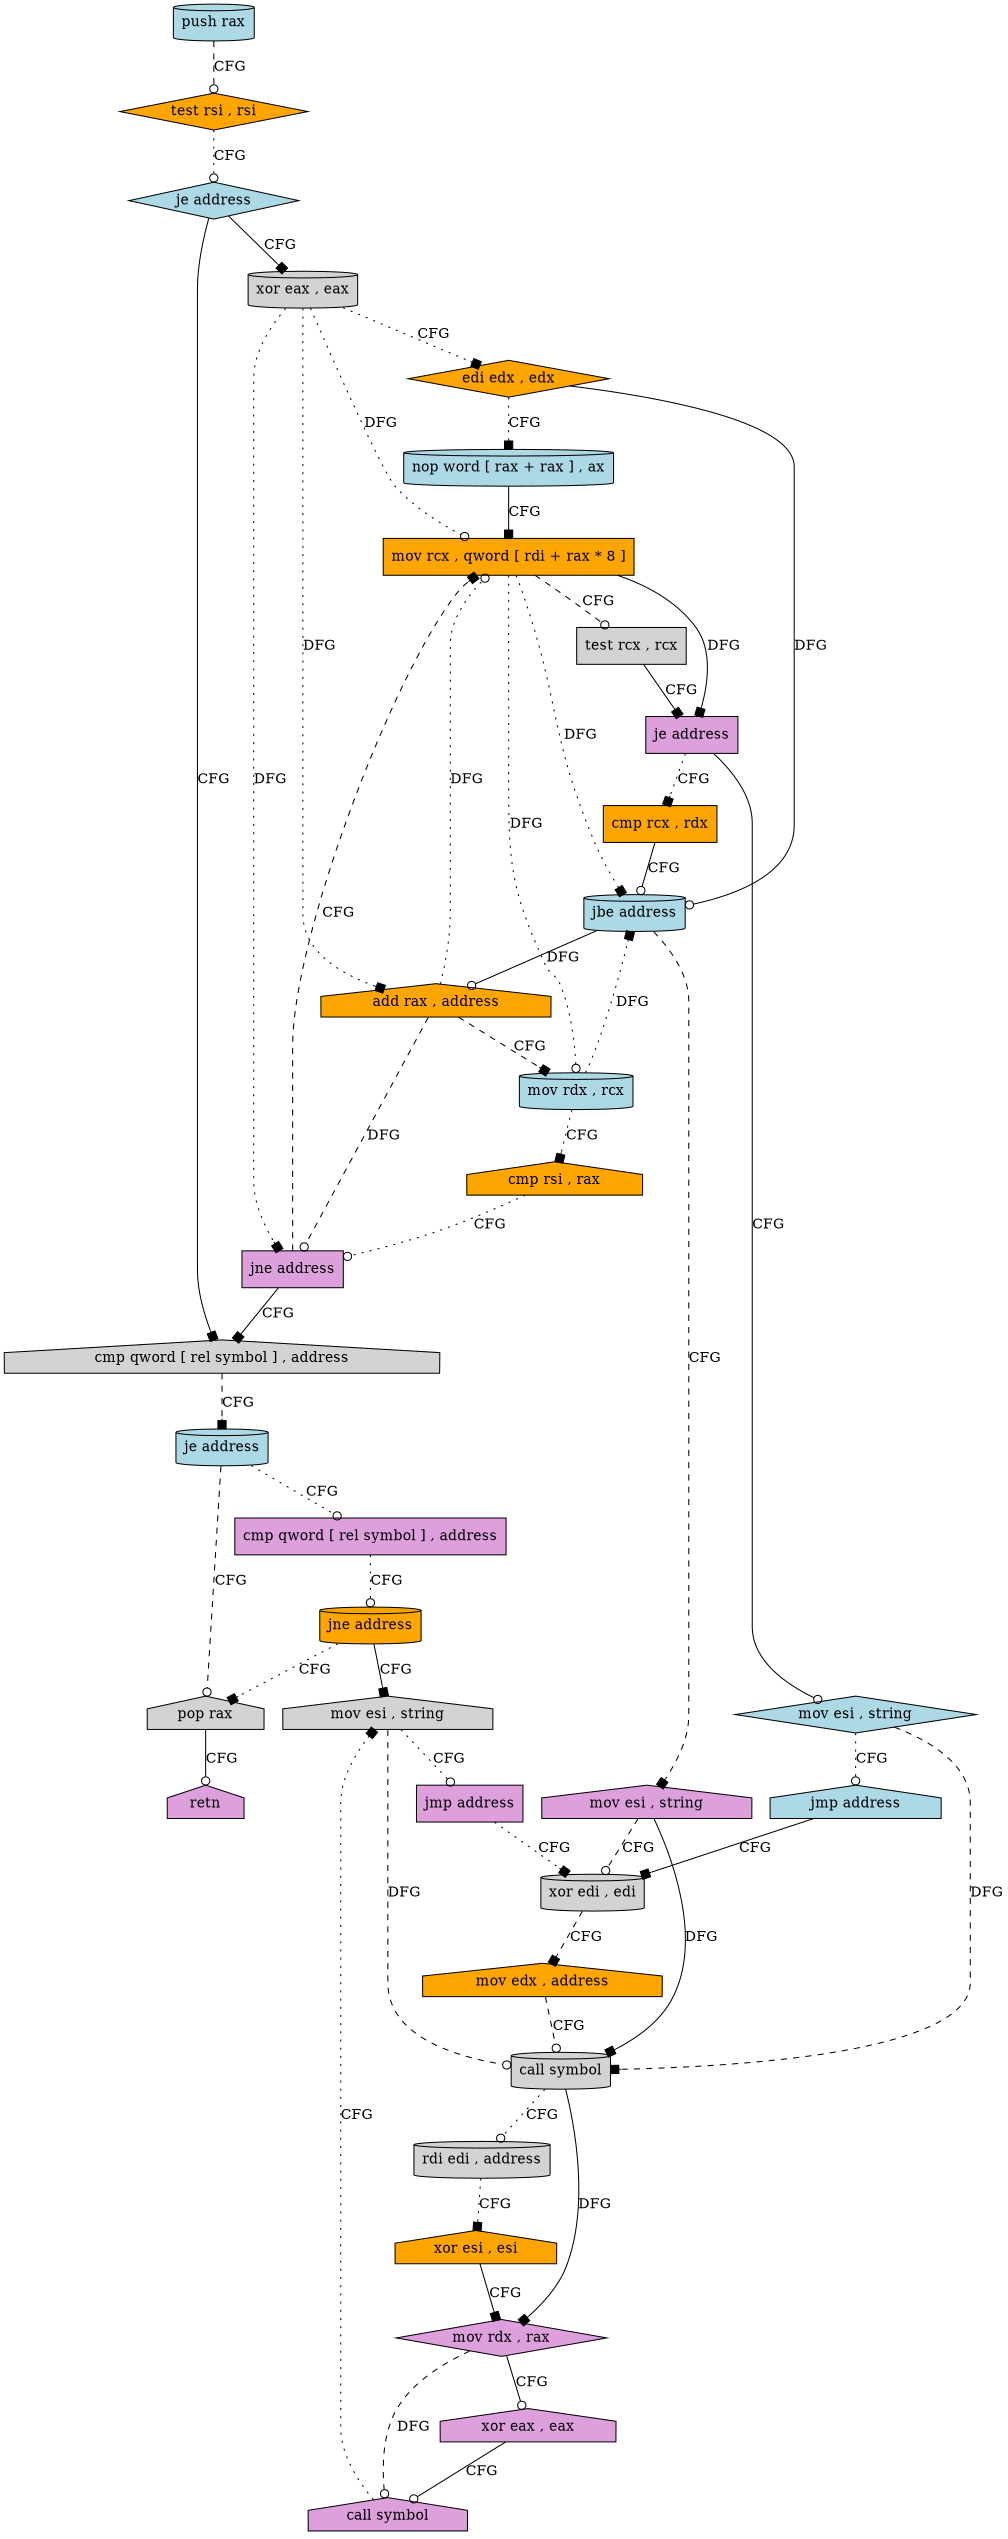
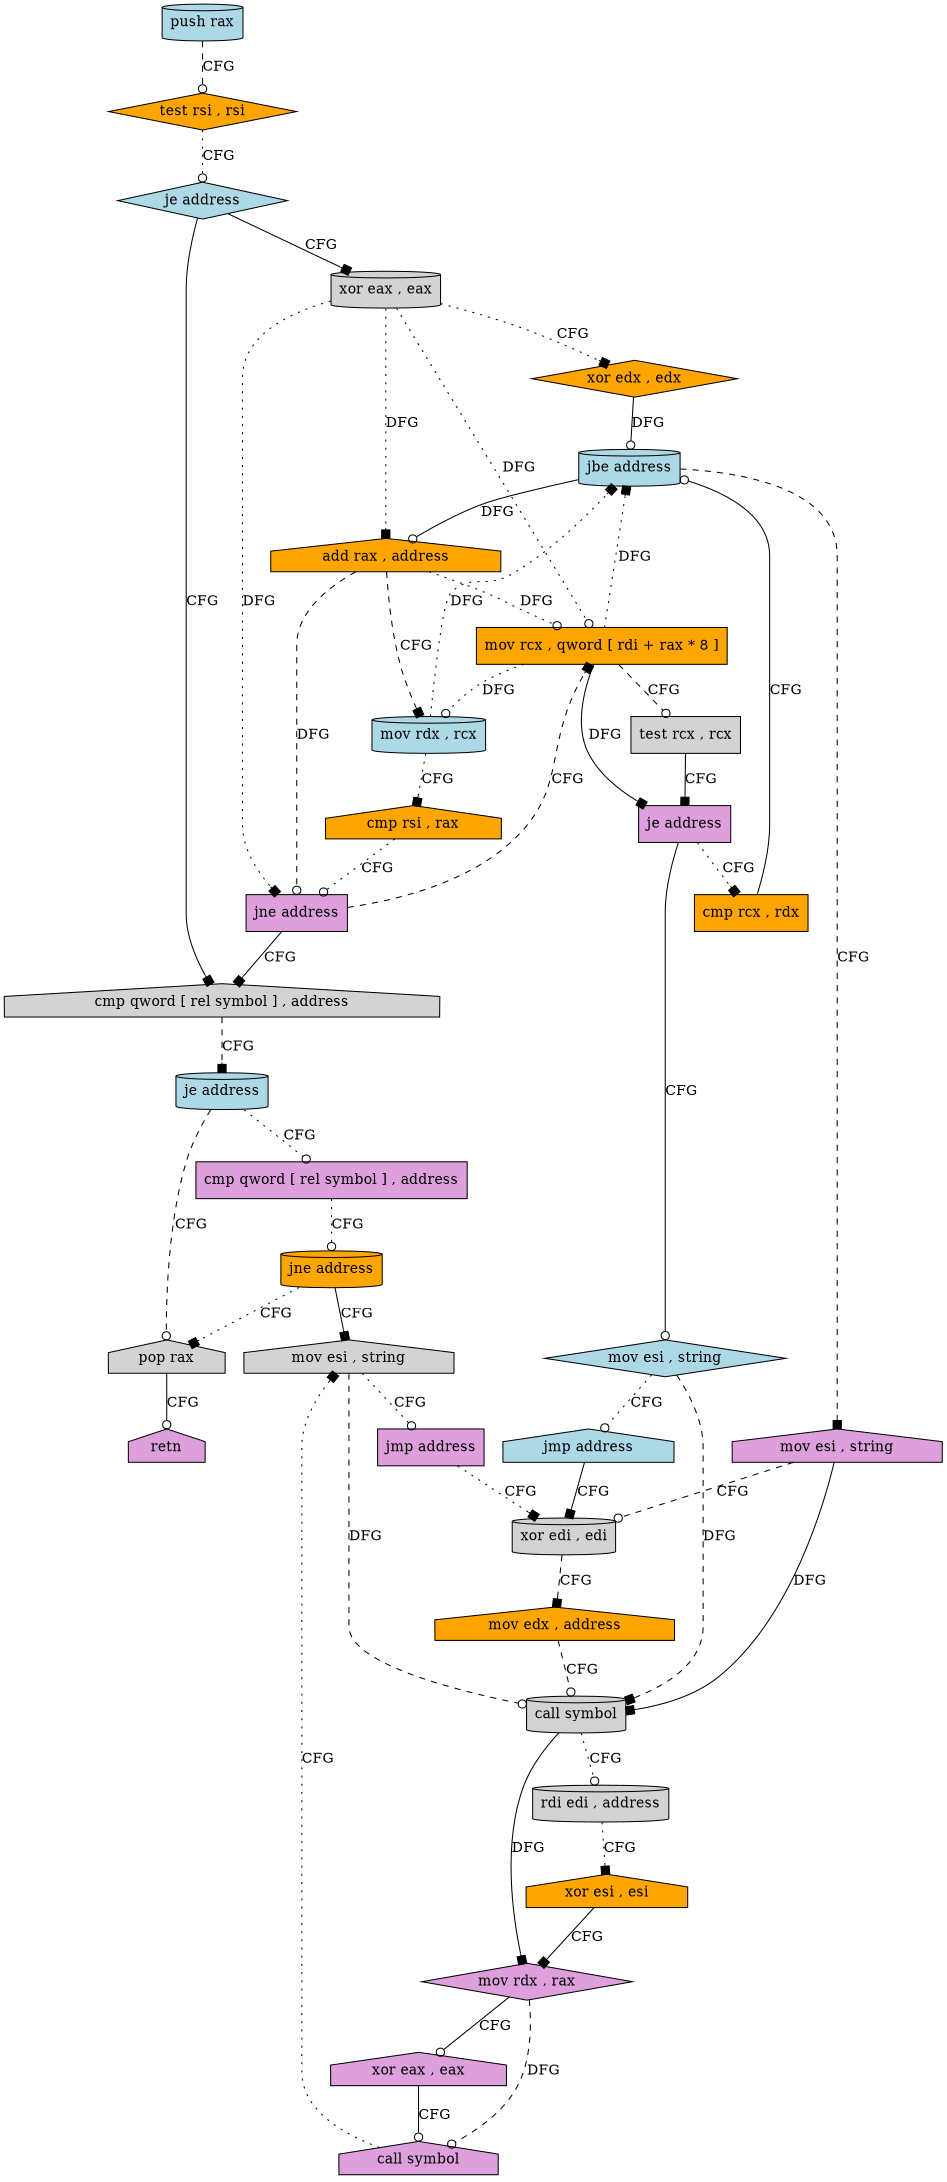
(509, 379) -> (635, 379)
(509, 468) -> none
